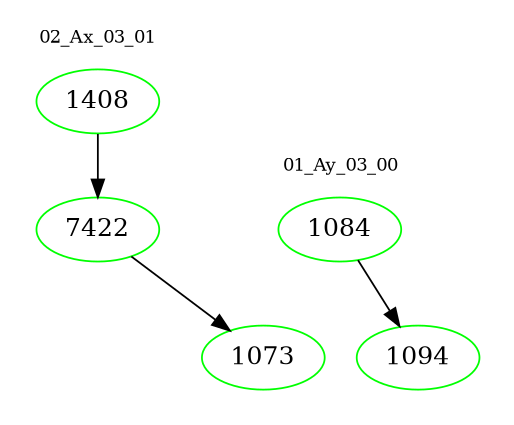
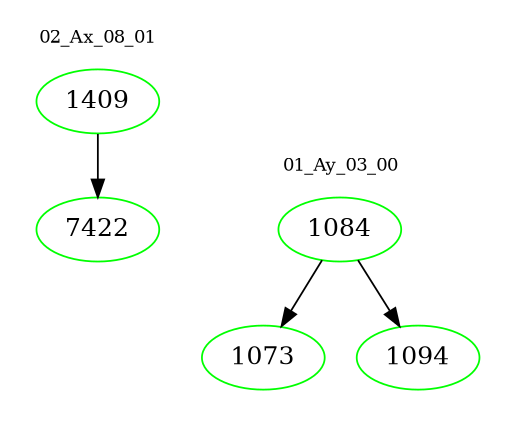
(98, 38) -> (98, 38)
(98, 101) -> (98, 101)
(173, 288) -> (307, 285)
